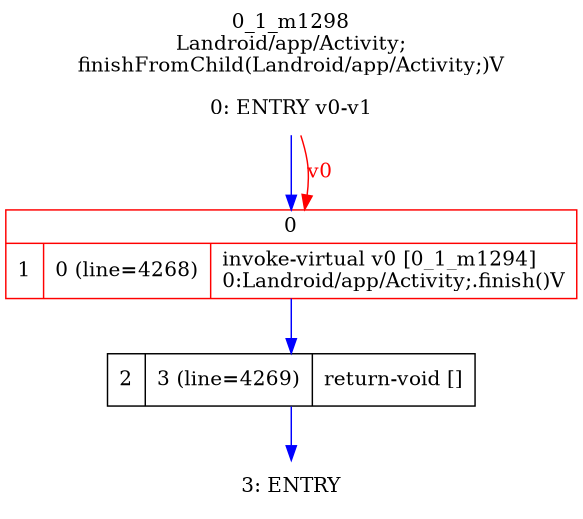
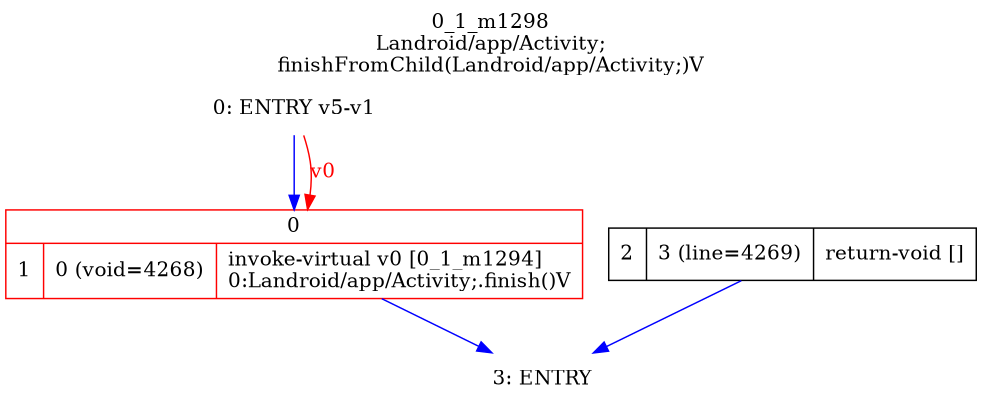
(291, 109) -> (294, 109)
(127, 270) -> (130, 270)
(291, 319) -> (430, 323)
